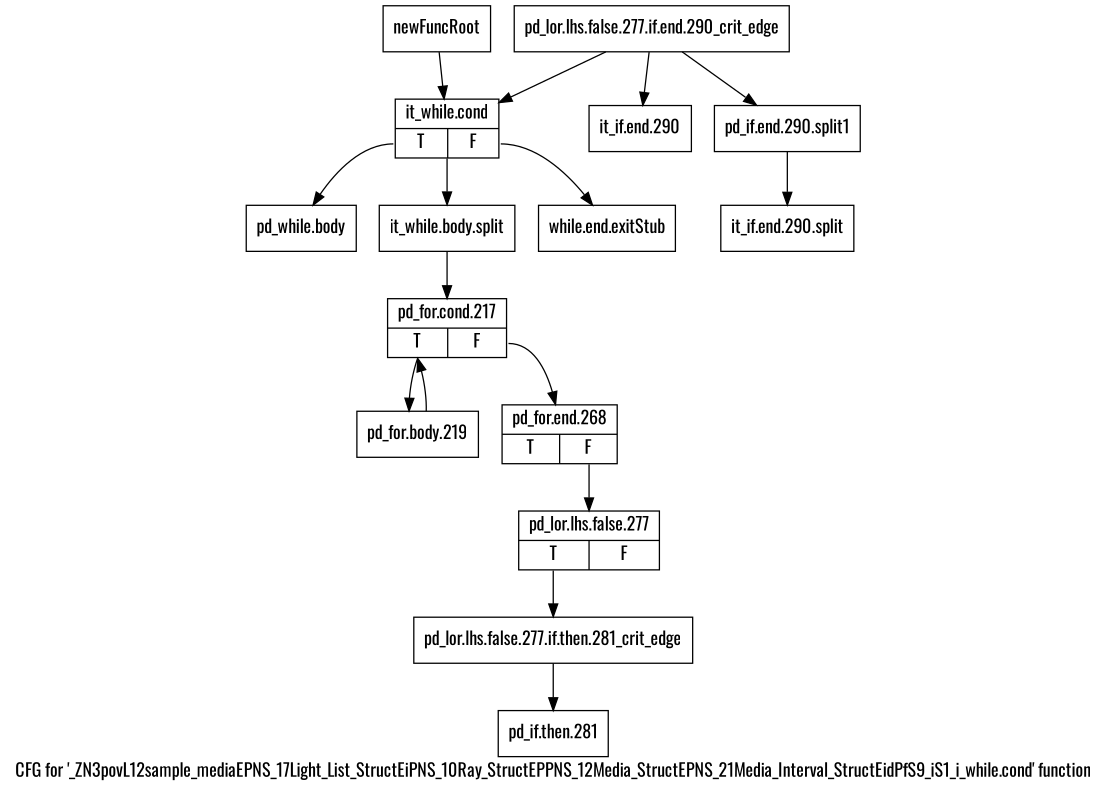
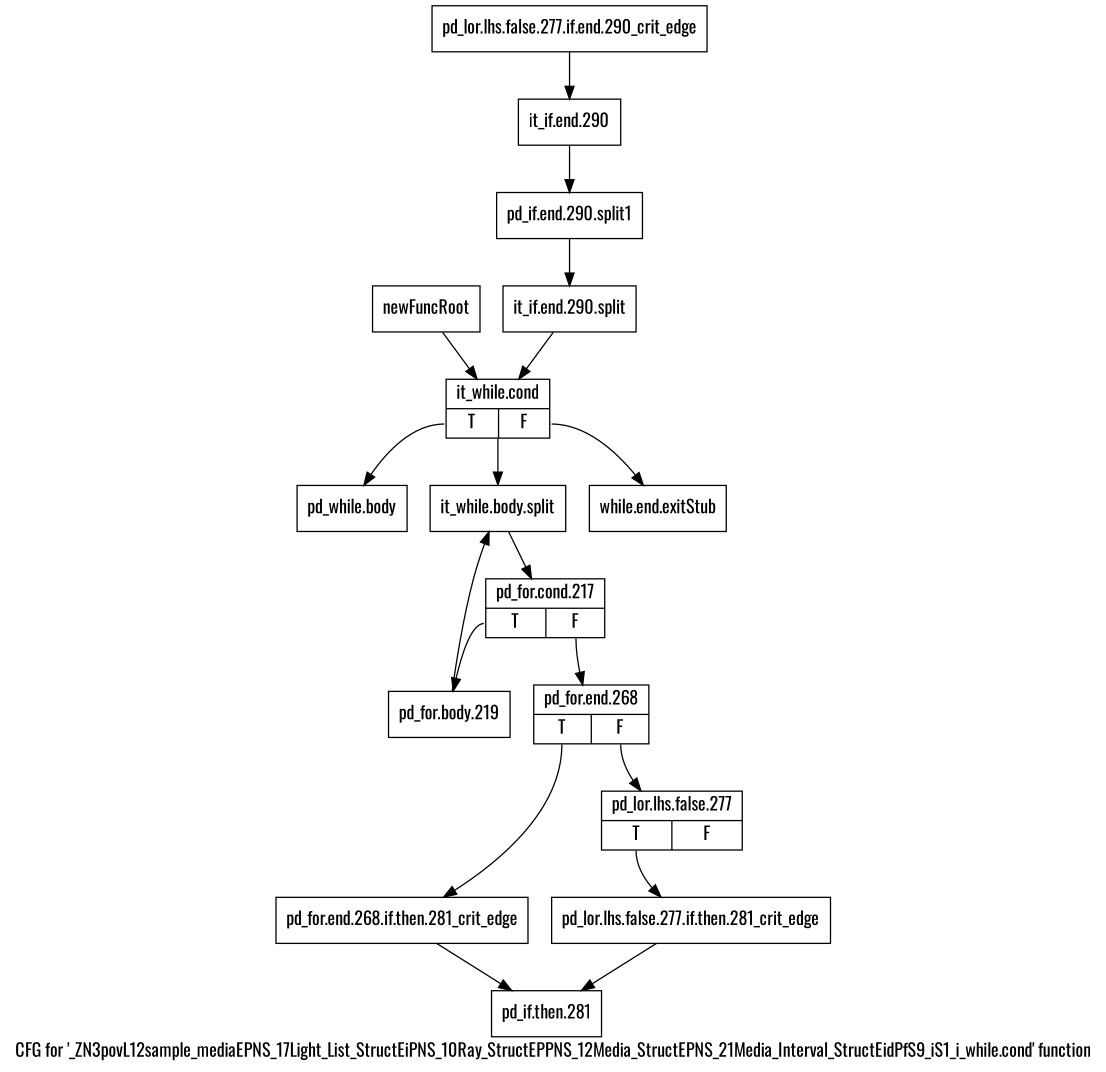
(558, 74) -> (540, 350)
(714, 75) -> (570, 163)
(425, 391) -> (465, 616)
none -> (402, 920)
